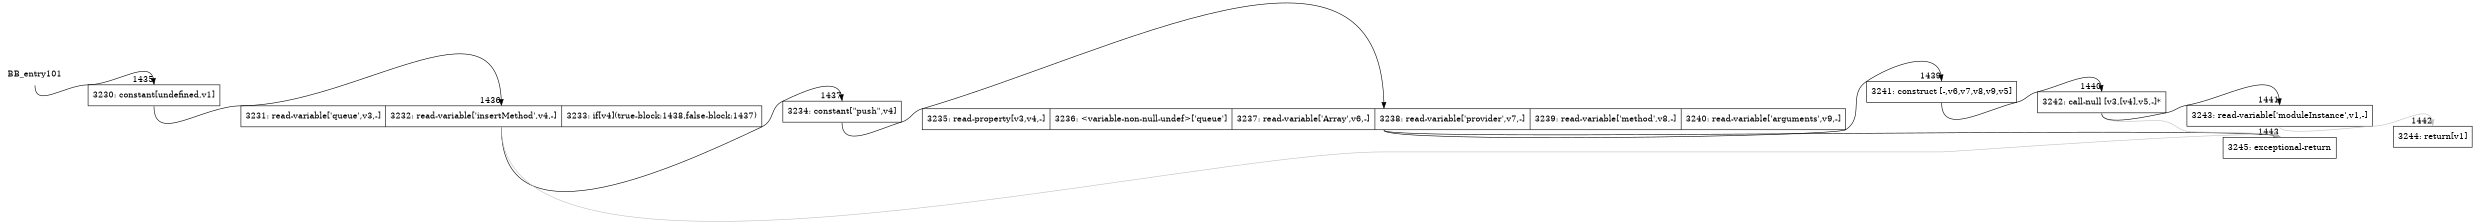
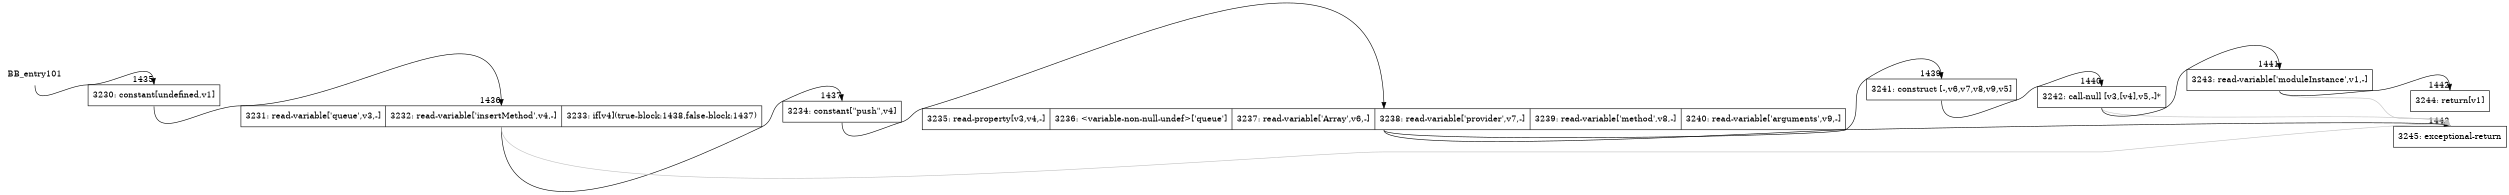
none -> (2366, 98)
(2357, 127) -> (2367, 91)
